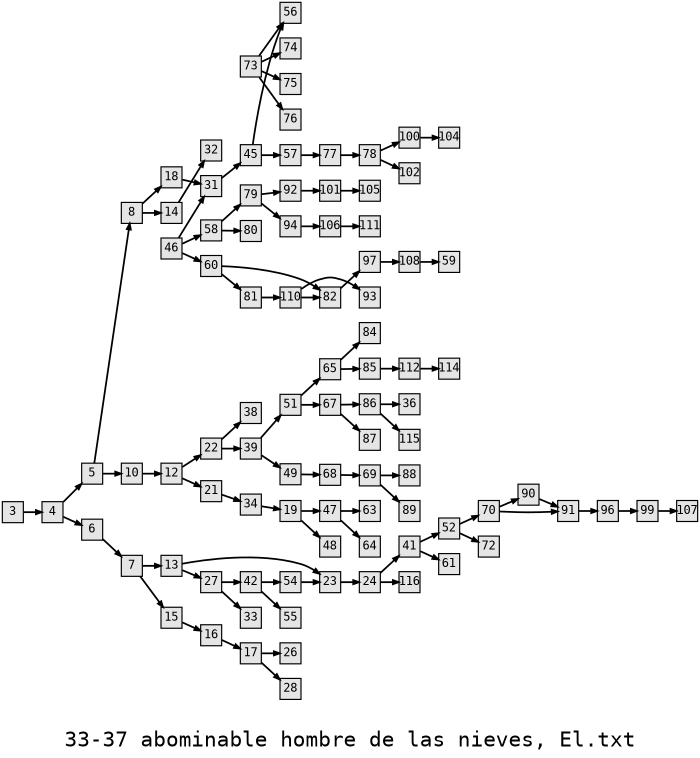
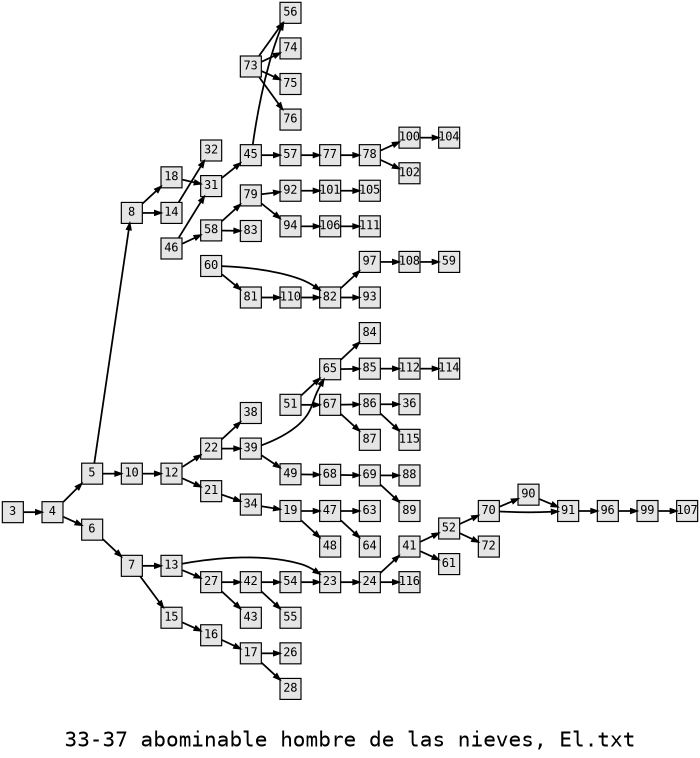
(251, 231) -> (251, 231)
(189, 256) -> none
(327, 278) -> (347, 298)
(269, 429) -> (300, 424)
(251, 618) -> (251, 618)
